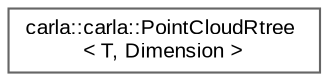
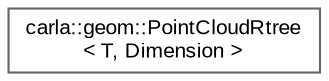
(164, 41) -> (164, 41)
